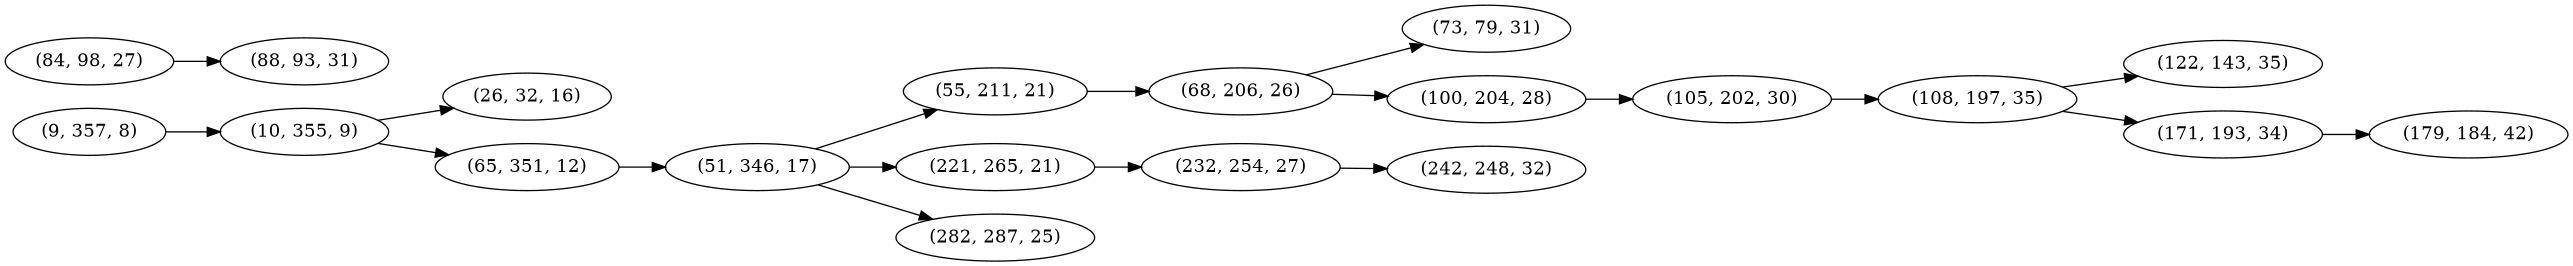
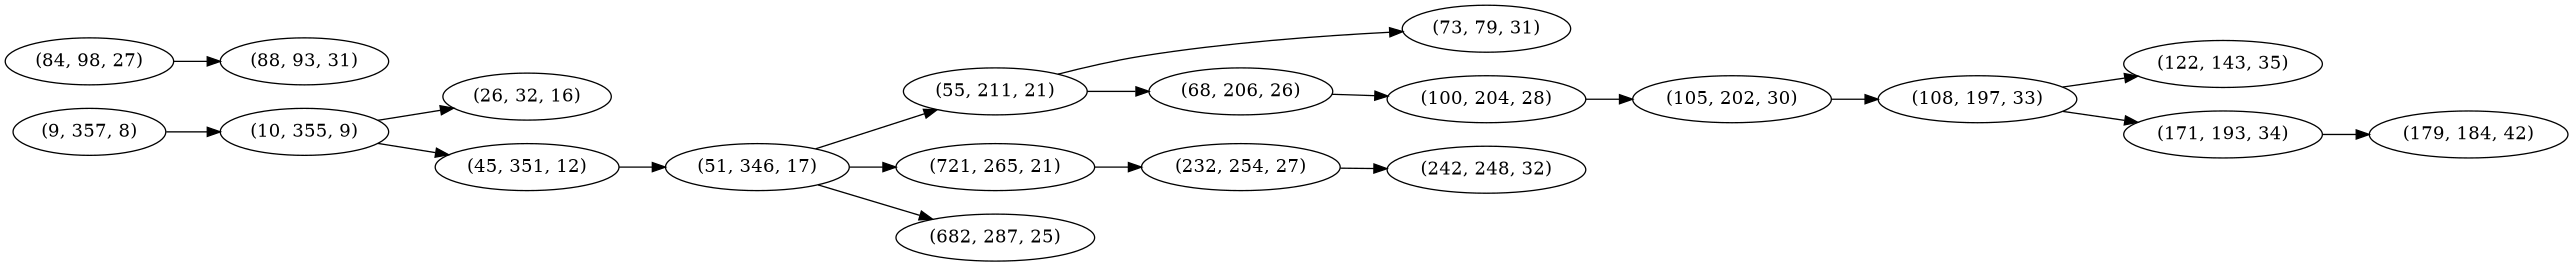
(1359, 61) -> (1223, 45)
(1978, 99) -> (1978, 99)
(527, 167) -> (527, 167)
(995, 167) -> (995, 167)
(995, 238) -> (995, 238)
